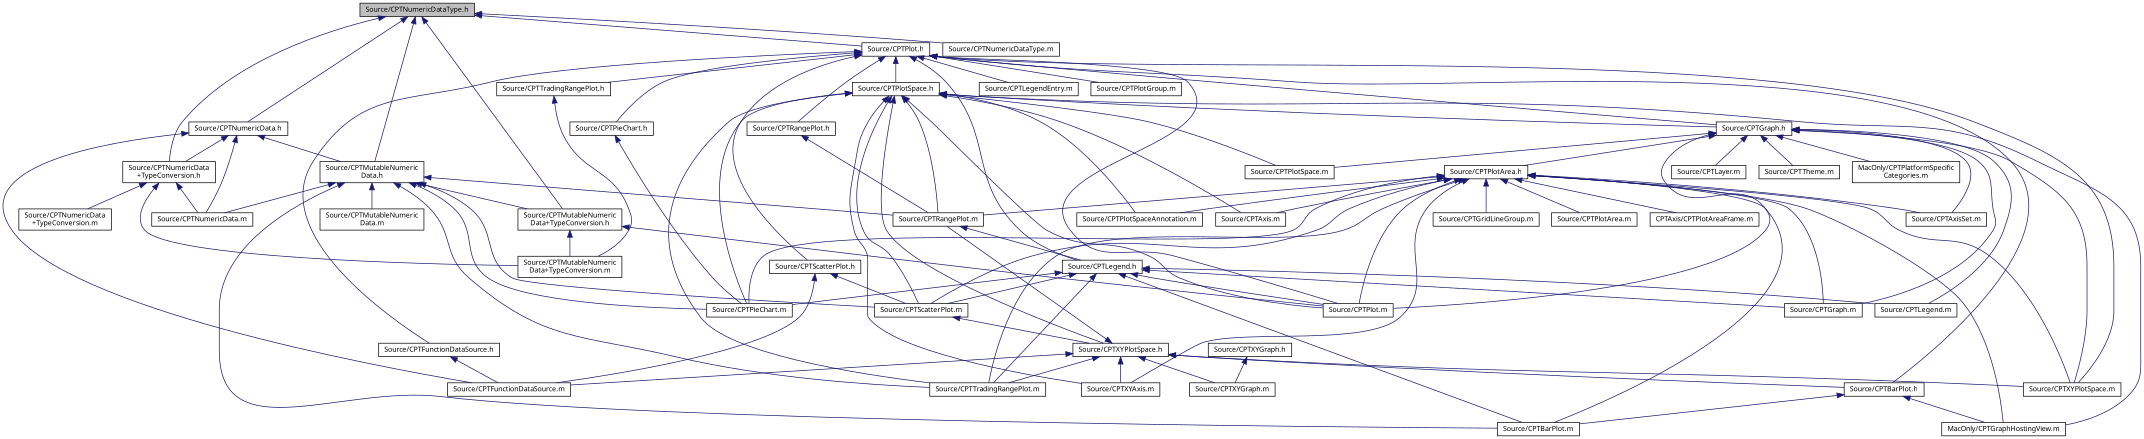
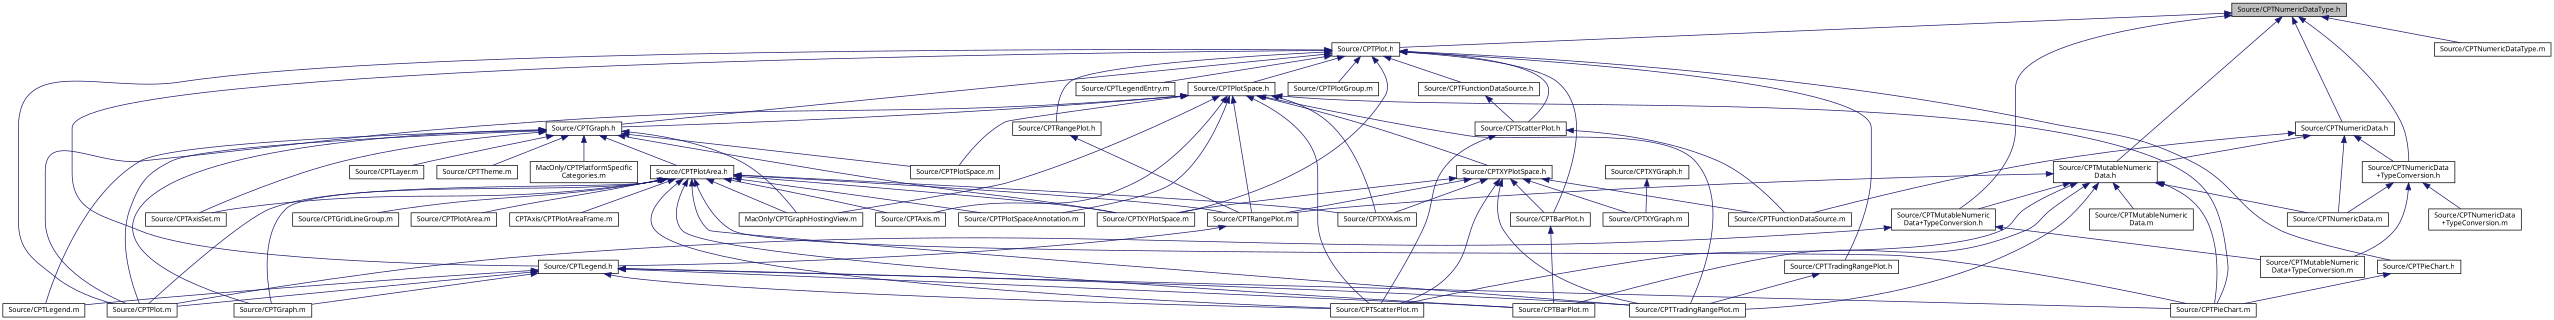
(609, 180) -> (1761, 290)
(1025, 331) -> (1460, 260)
(477, 371) -> (1502, 111)
(1947, 410) -> (740, 161)
